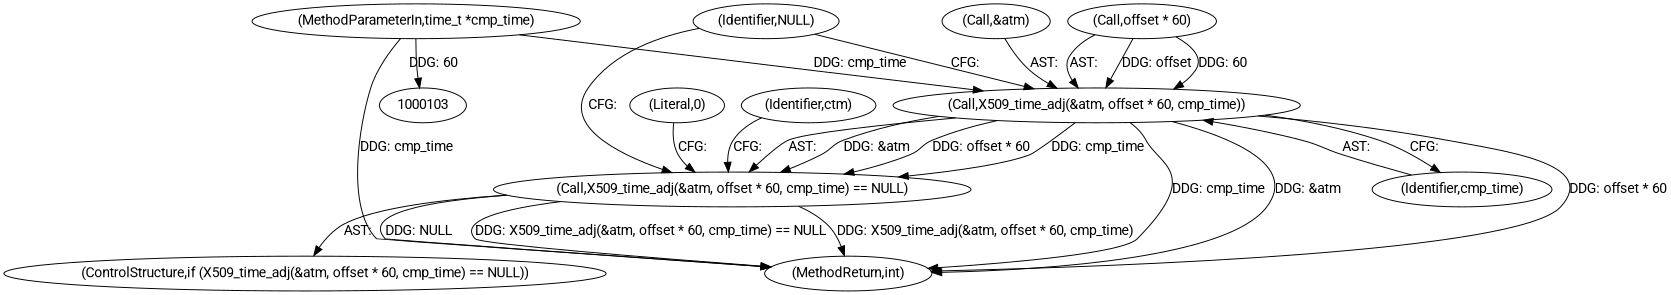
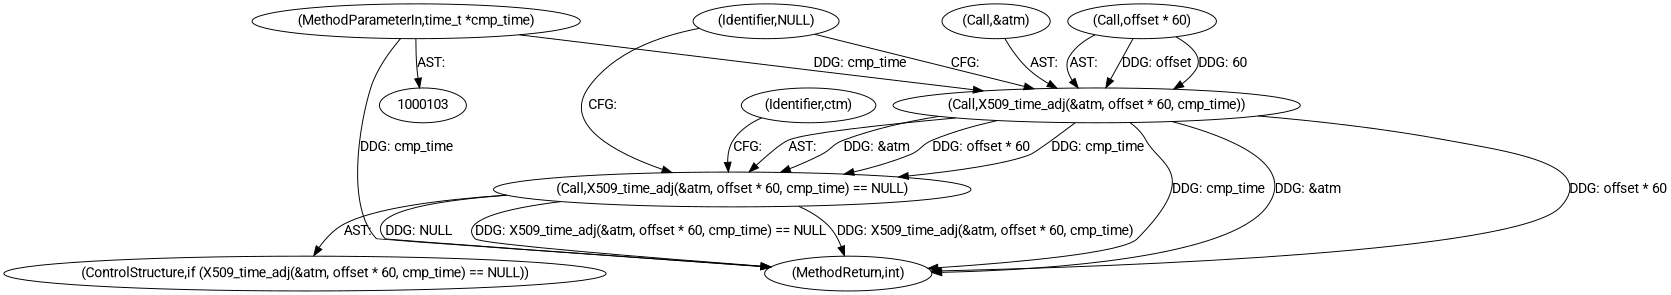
(434, 63) -> (434, 63)
(677, 105) -> none
(1462, 189) -> none
